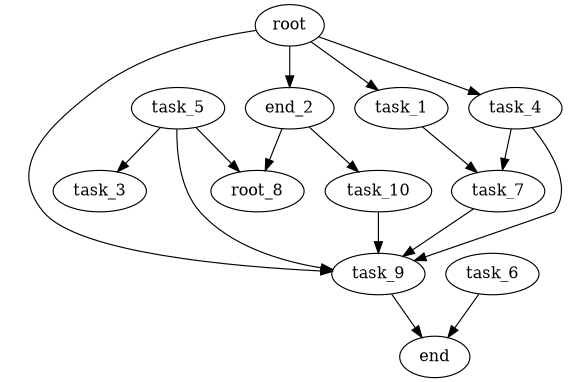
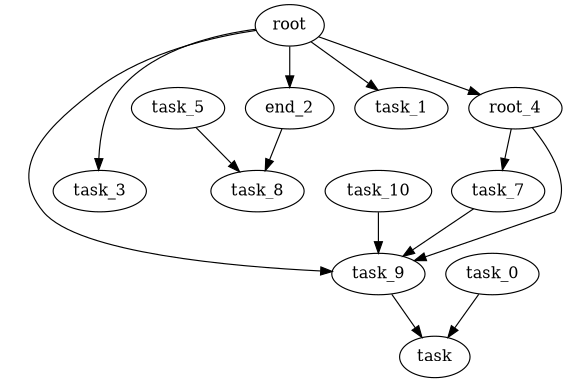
(515, 108) -> (515, 108)
(143, 145) -> (136, 74)
(330, 146) -> none
(445, 146) -> none
(258, 191) -> (258, 191)
(218, 228) -> none
(492, 274) -> (492, 274)
(435, 357) -> (435, 357)
